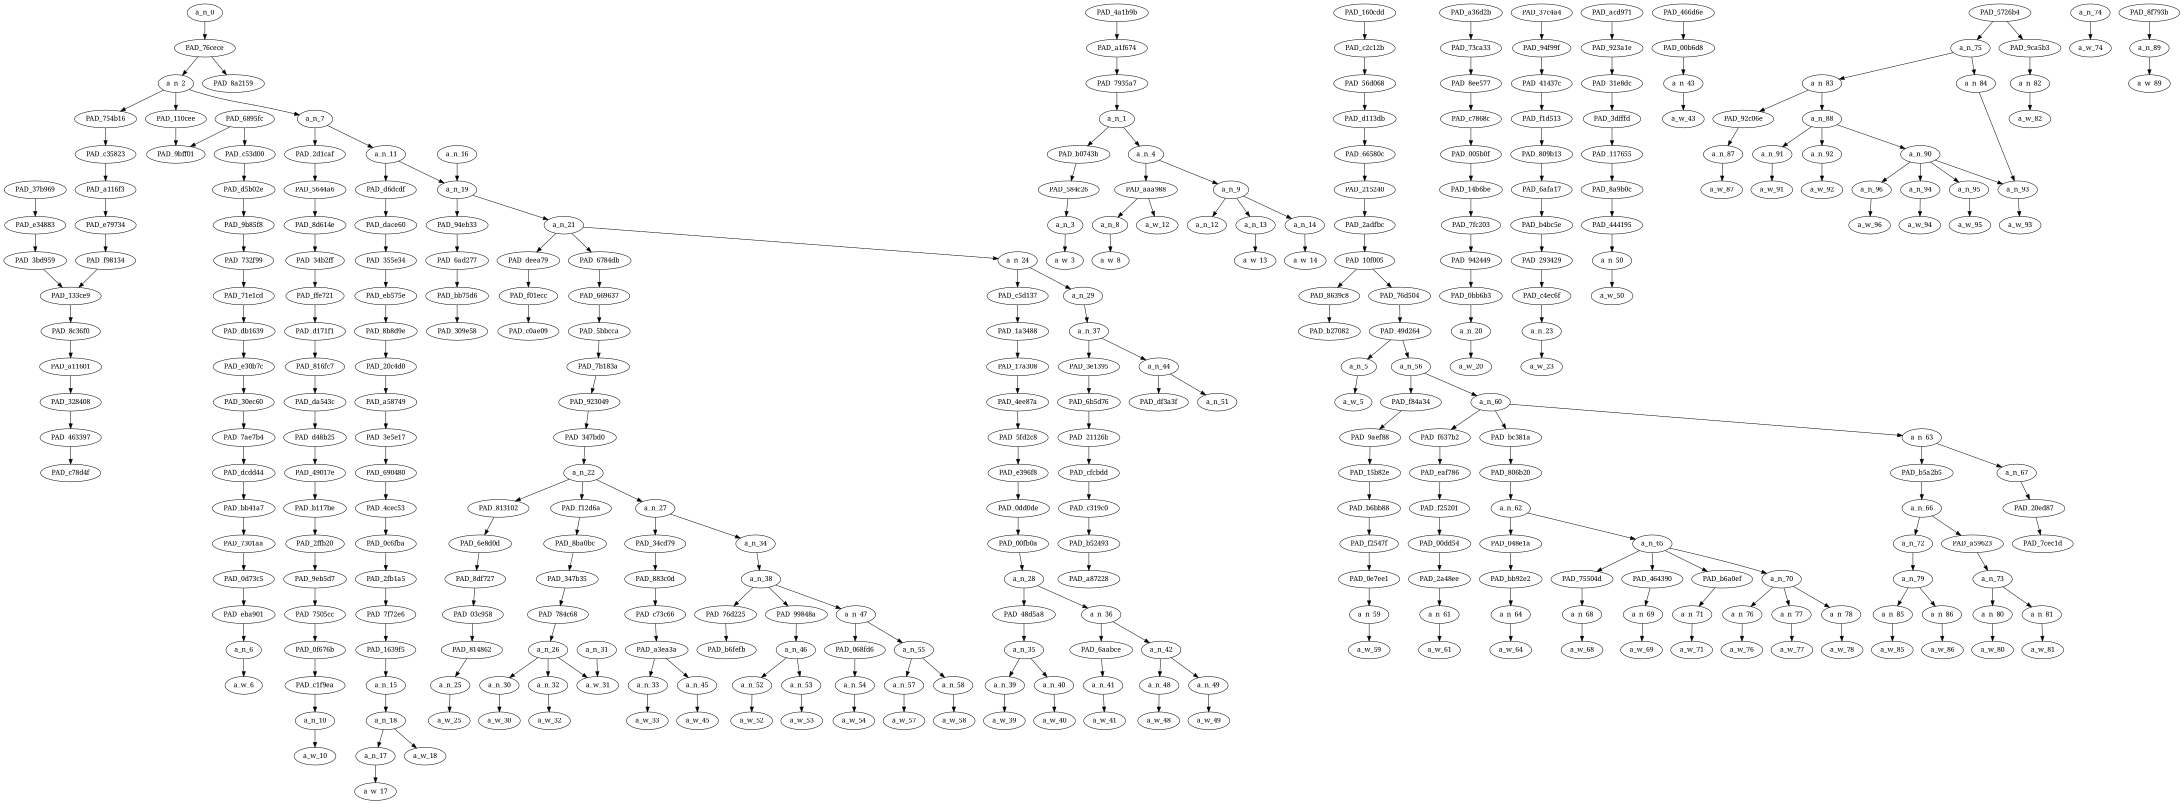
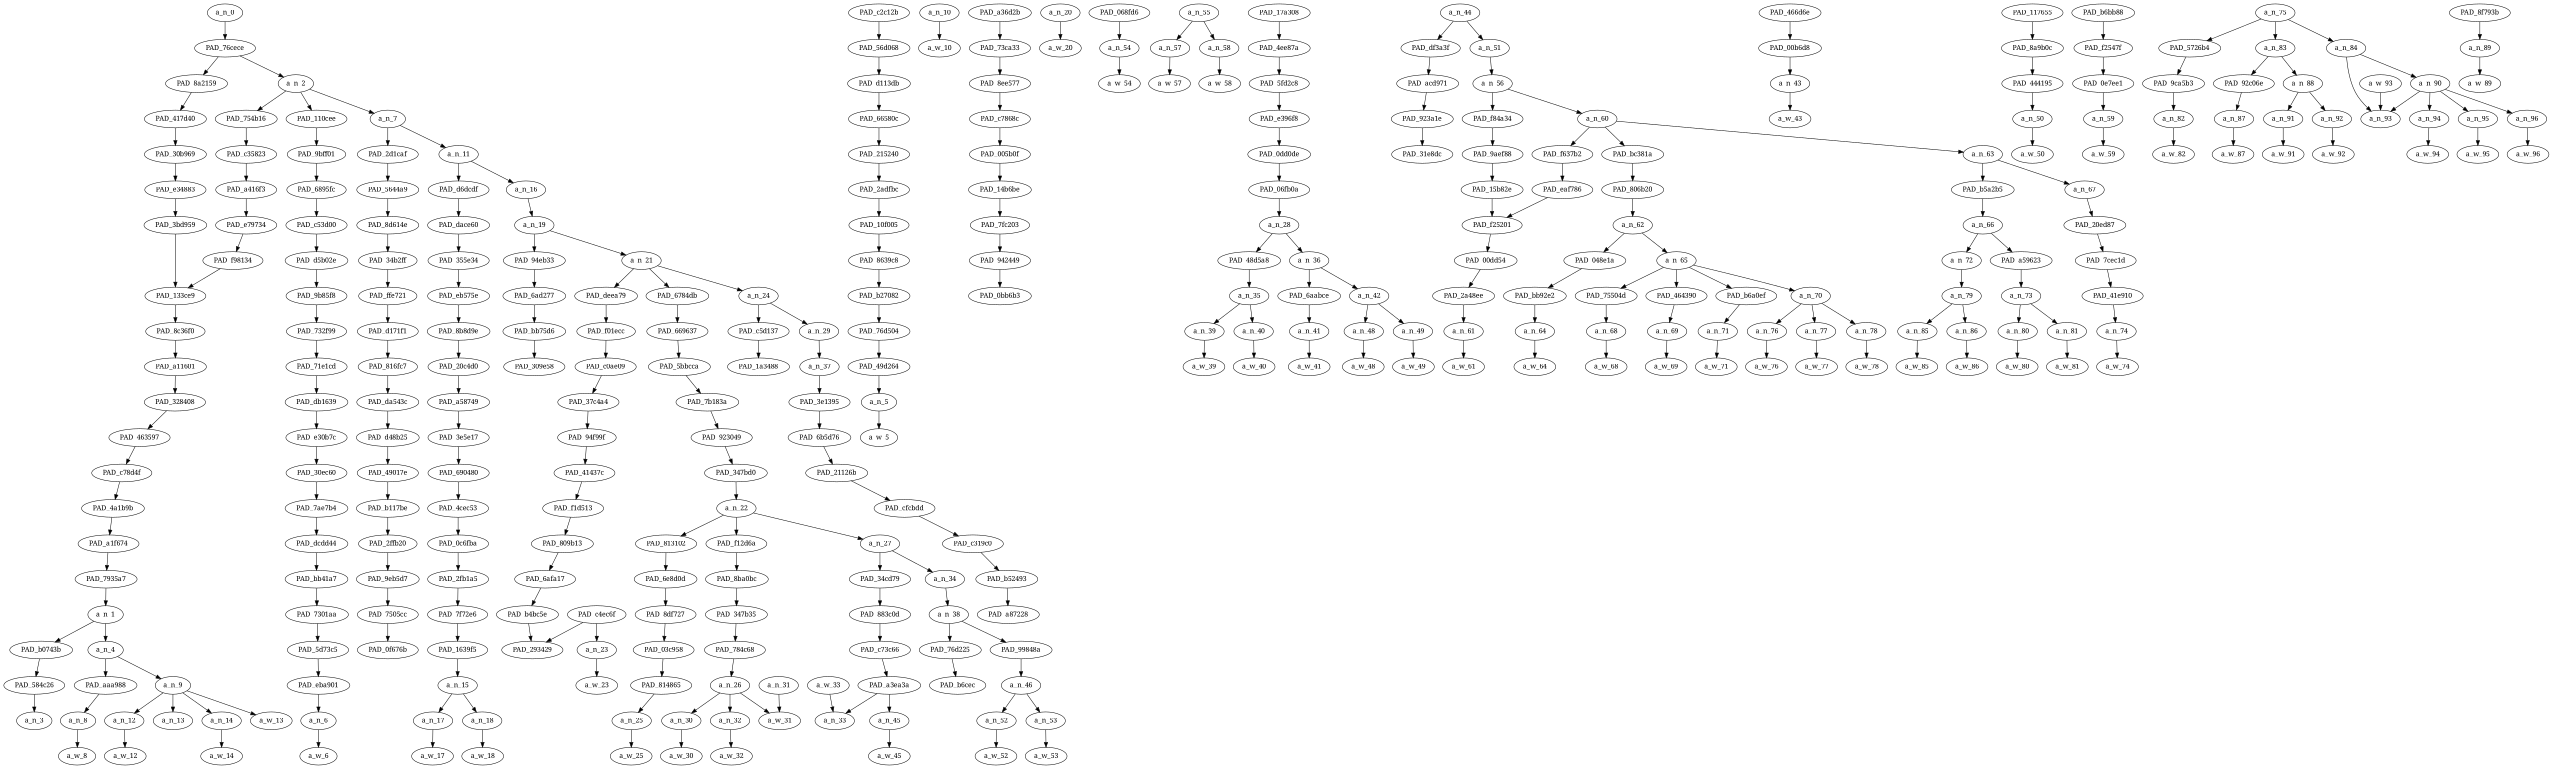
(1365, 13) -> none
(1987, 29) -> (2236, 29)
none -> (1429, 63)
none -> (175, 119)
(1612, 119) -> none
(212, 136) -> (317, 170)
(1869, 136) -> (2386, 65)
(419, 171) -> (490, 171)
(35, 190) -> (175, 154)
(106, 190) -> (246, 190)
(315, 190) -> (388, 190)
(1151, 205) -> (125, 736)
(2019, 205) -> (2381, 99)
(1255, 240) -> (219, 702)
(1065, 261) -> none
(1542, 276) -> (567, 631)
(1380, 277) -> (879, 311)
none -> (2113, 296)
(1471, 311) -> none
(1018, 347) -> none
(1405, 347) -> (1491, 63)
(1121, 348) -> none
none -> (598, 382)
(71, 438) -> (140, 438)
none -> (118, 488)
(1369, 488) -> (1492, 205)
(1018, 544) -> (1279, 190)
(244, 579) -> (318, 650)
(856, 615) -> none
(472, 650) -> (661, 685)
(727, 650) -> (958, 685)
(315, 685) -> none
(648, 701) -> (831, 701)
(381, 736) -> (447, 701)
